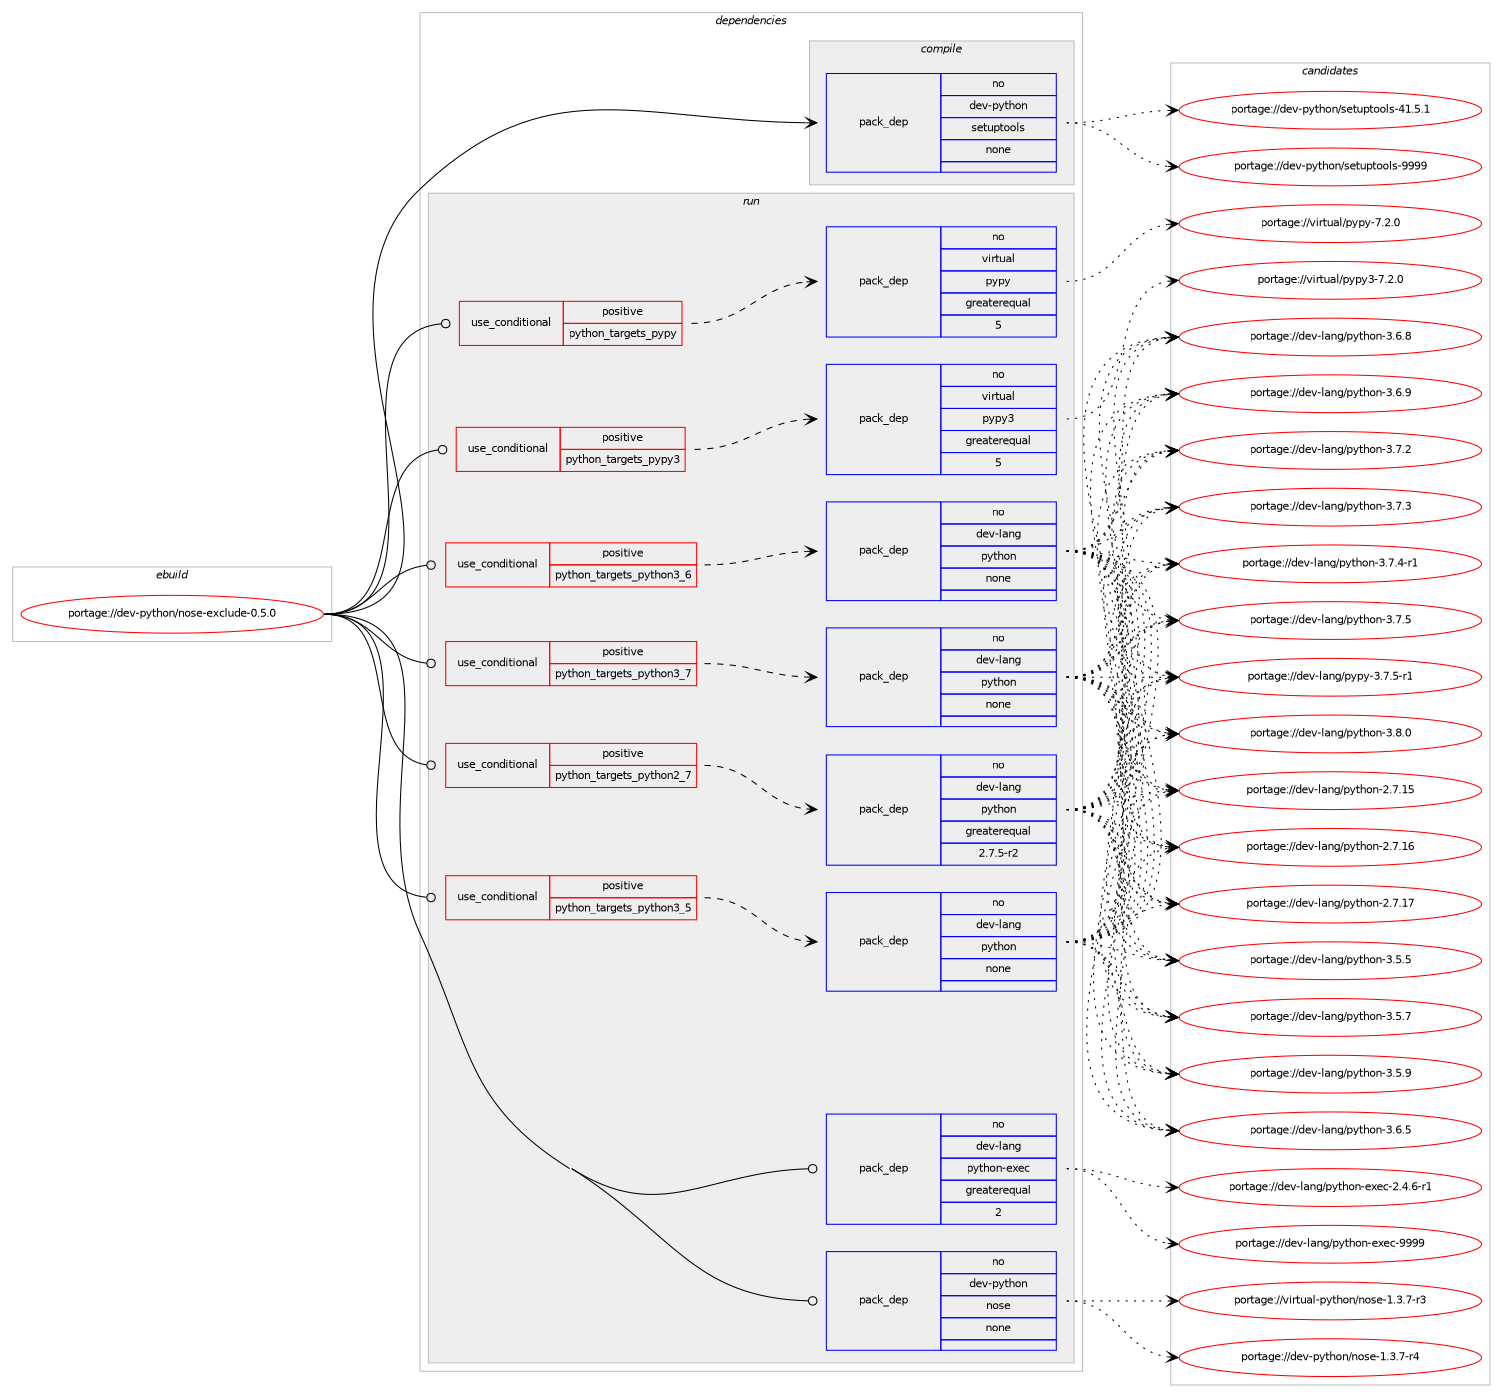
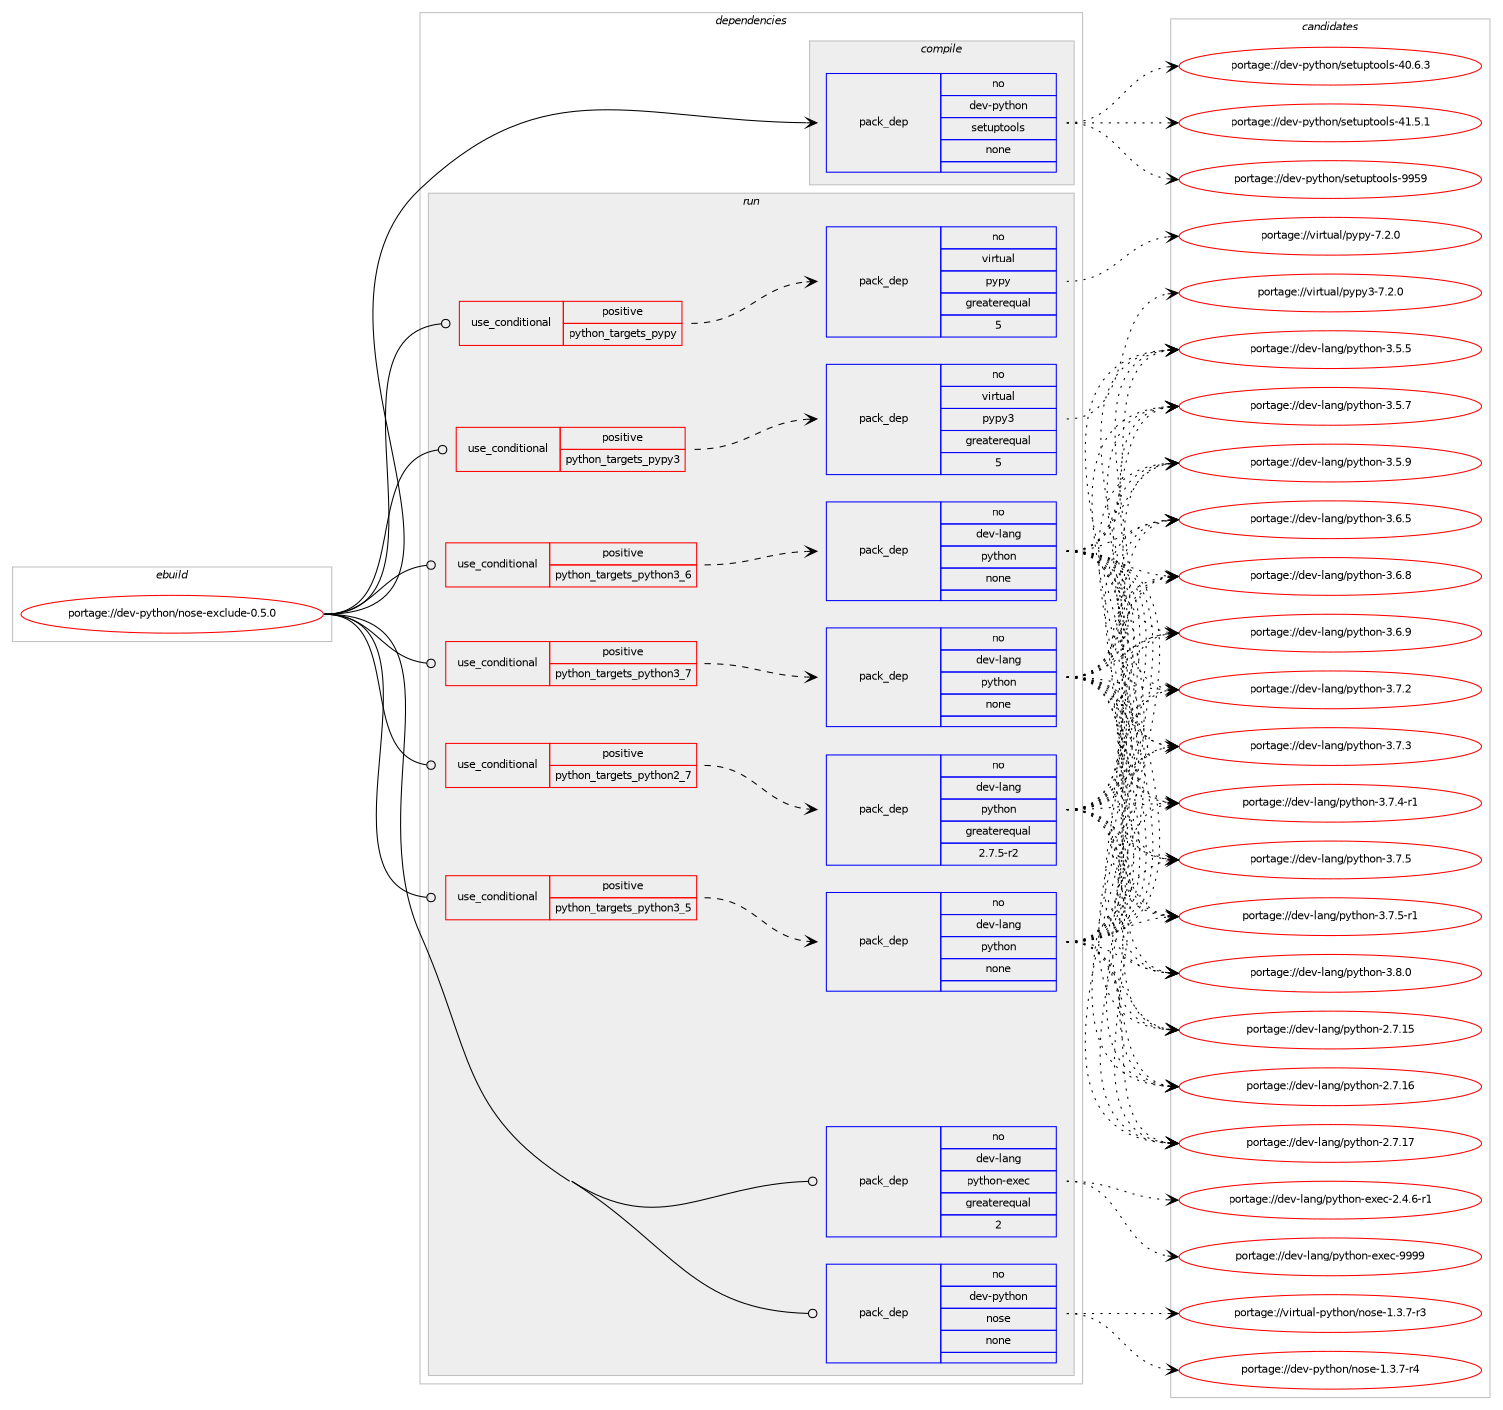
none -> (1330, 66)
(1330, 167) -> (1330, 180)
(1330, 677) -> (1330, 917)
